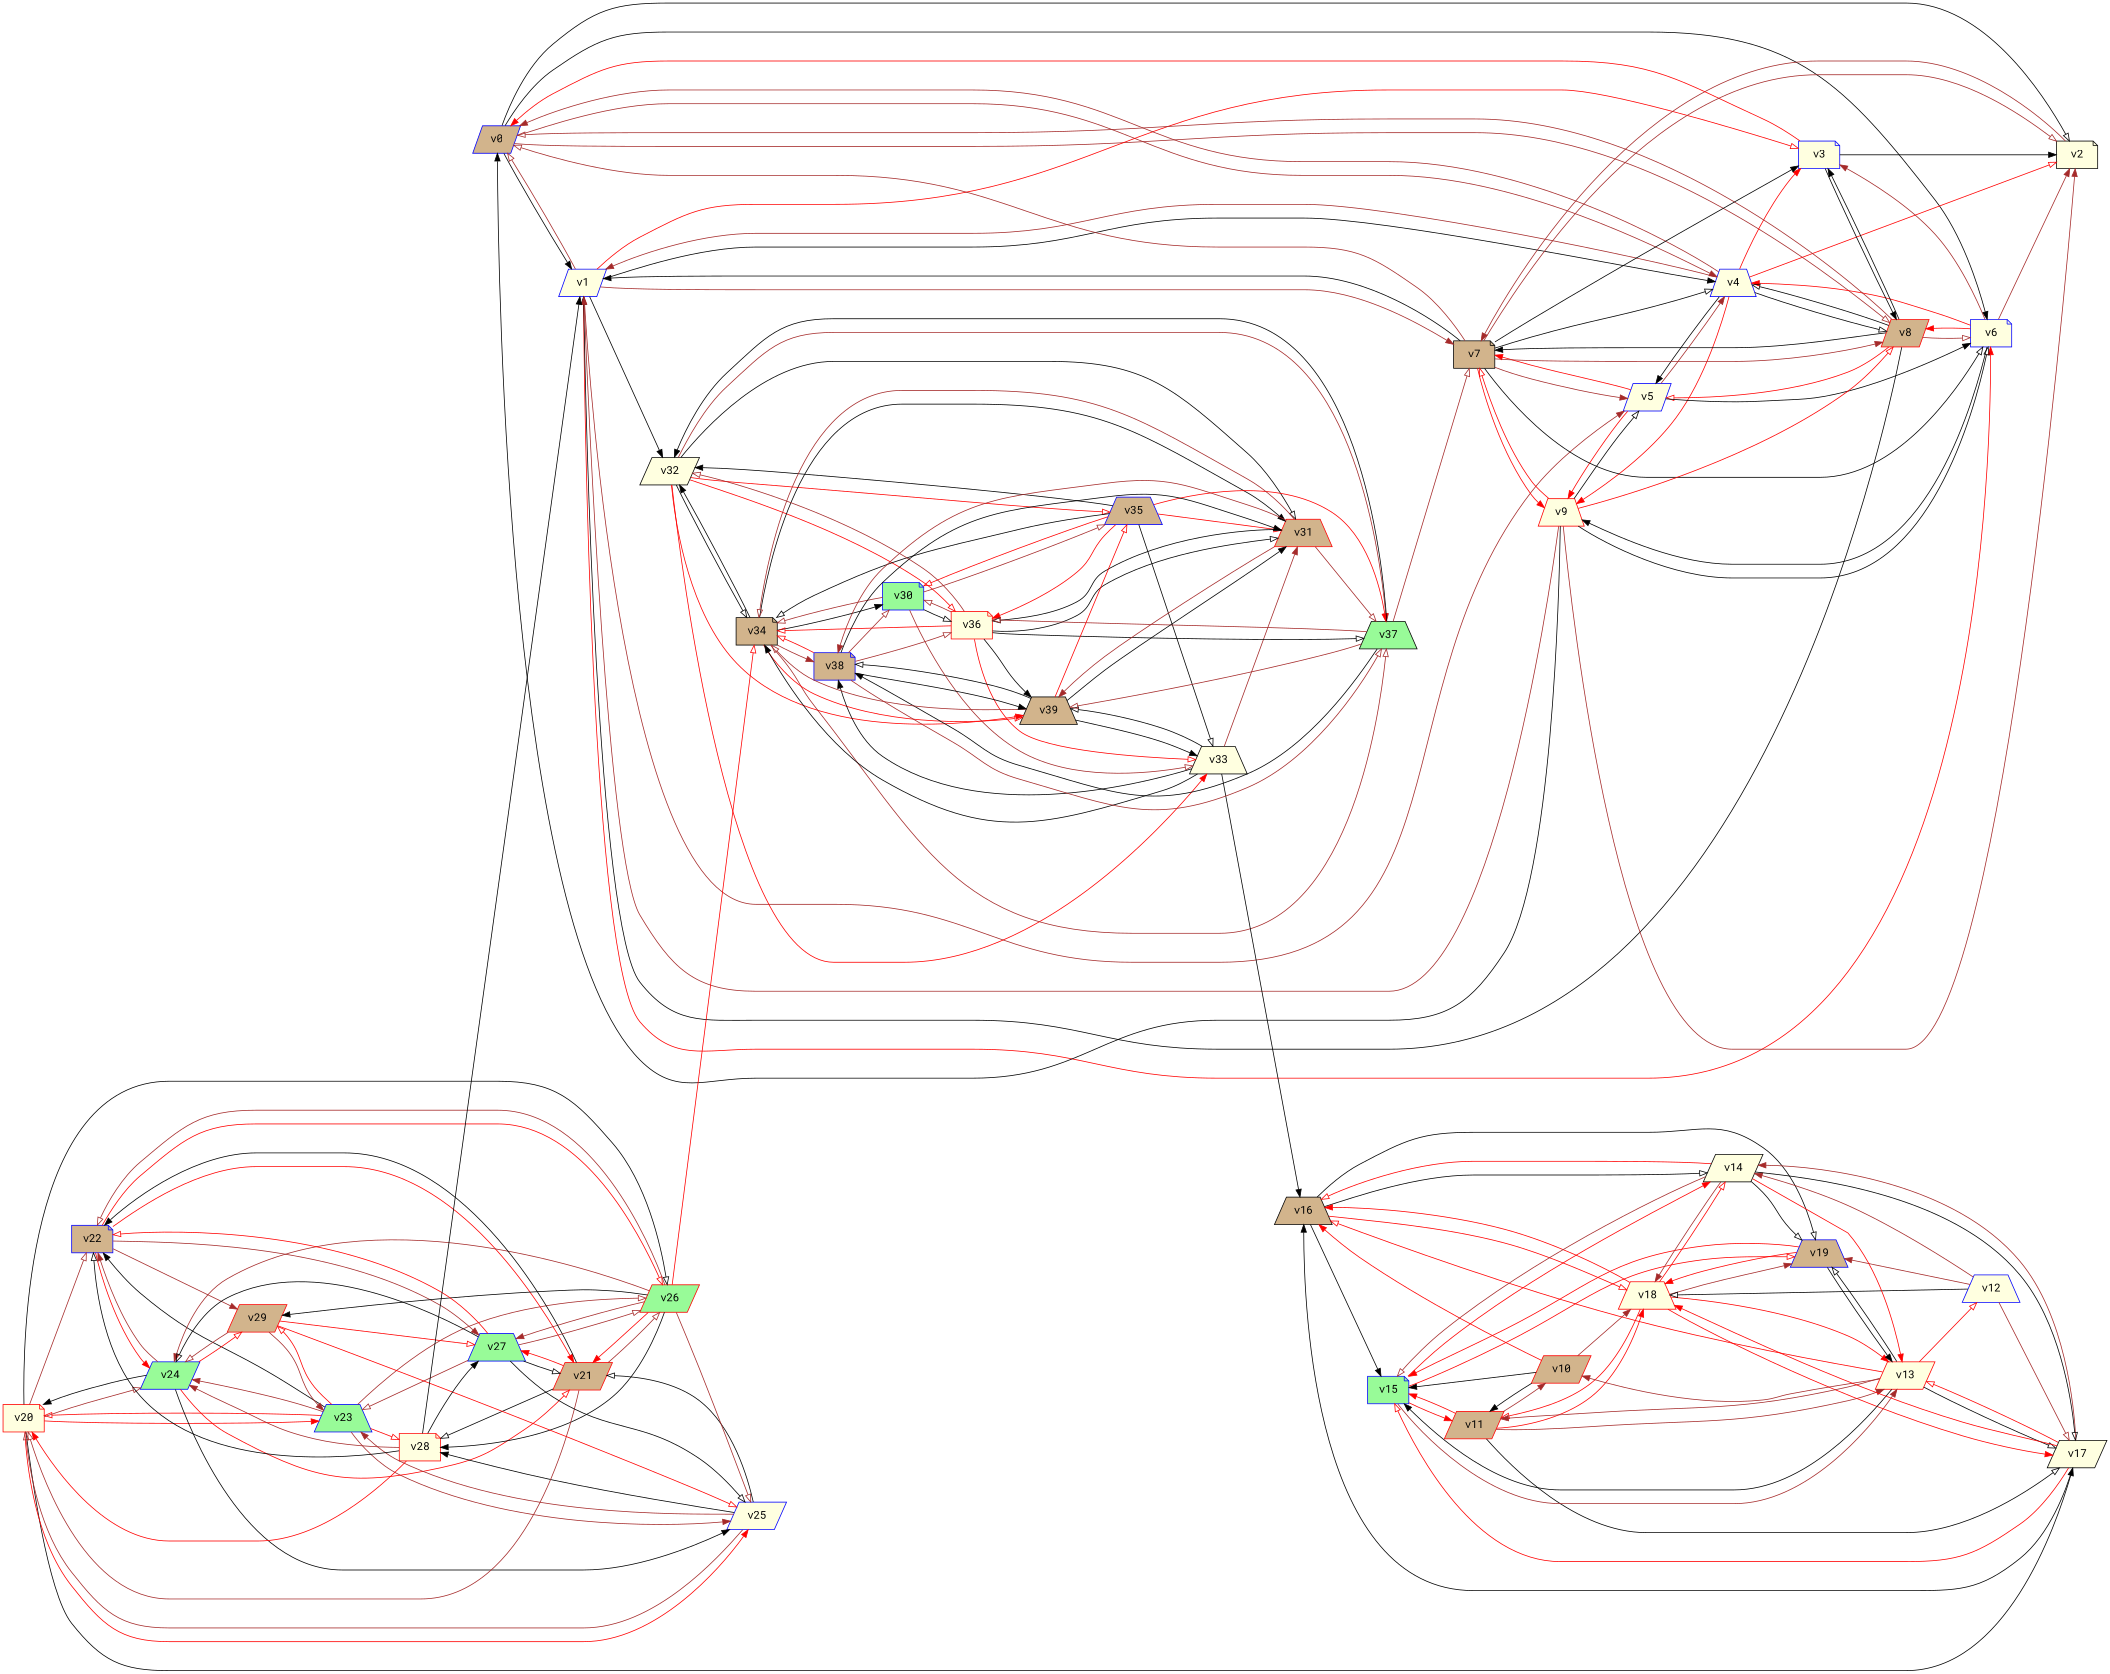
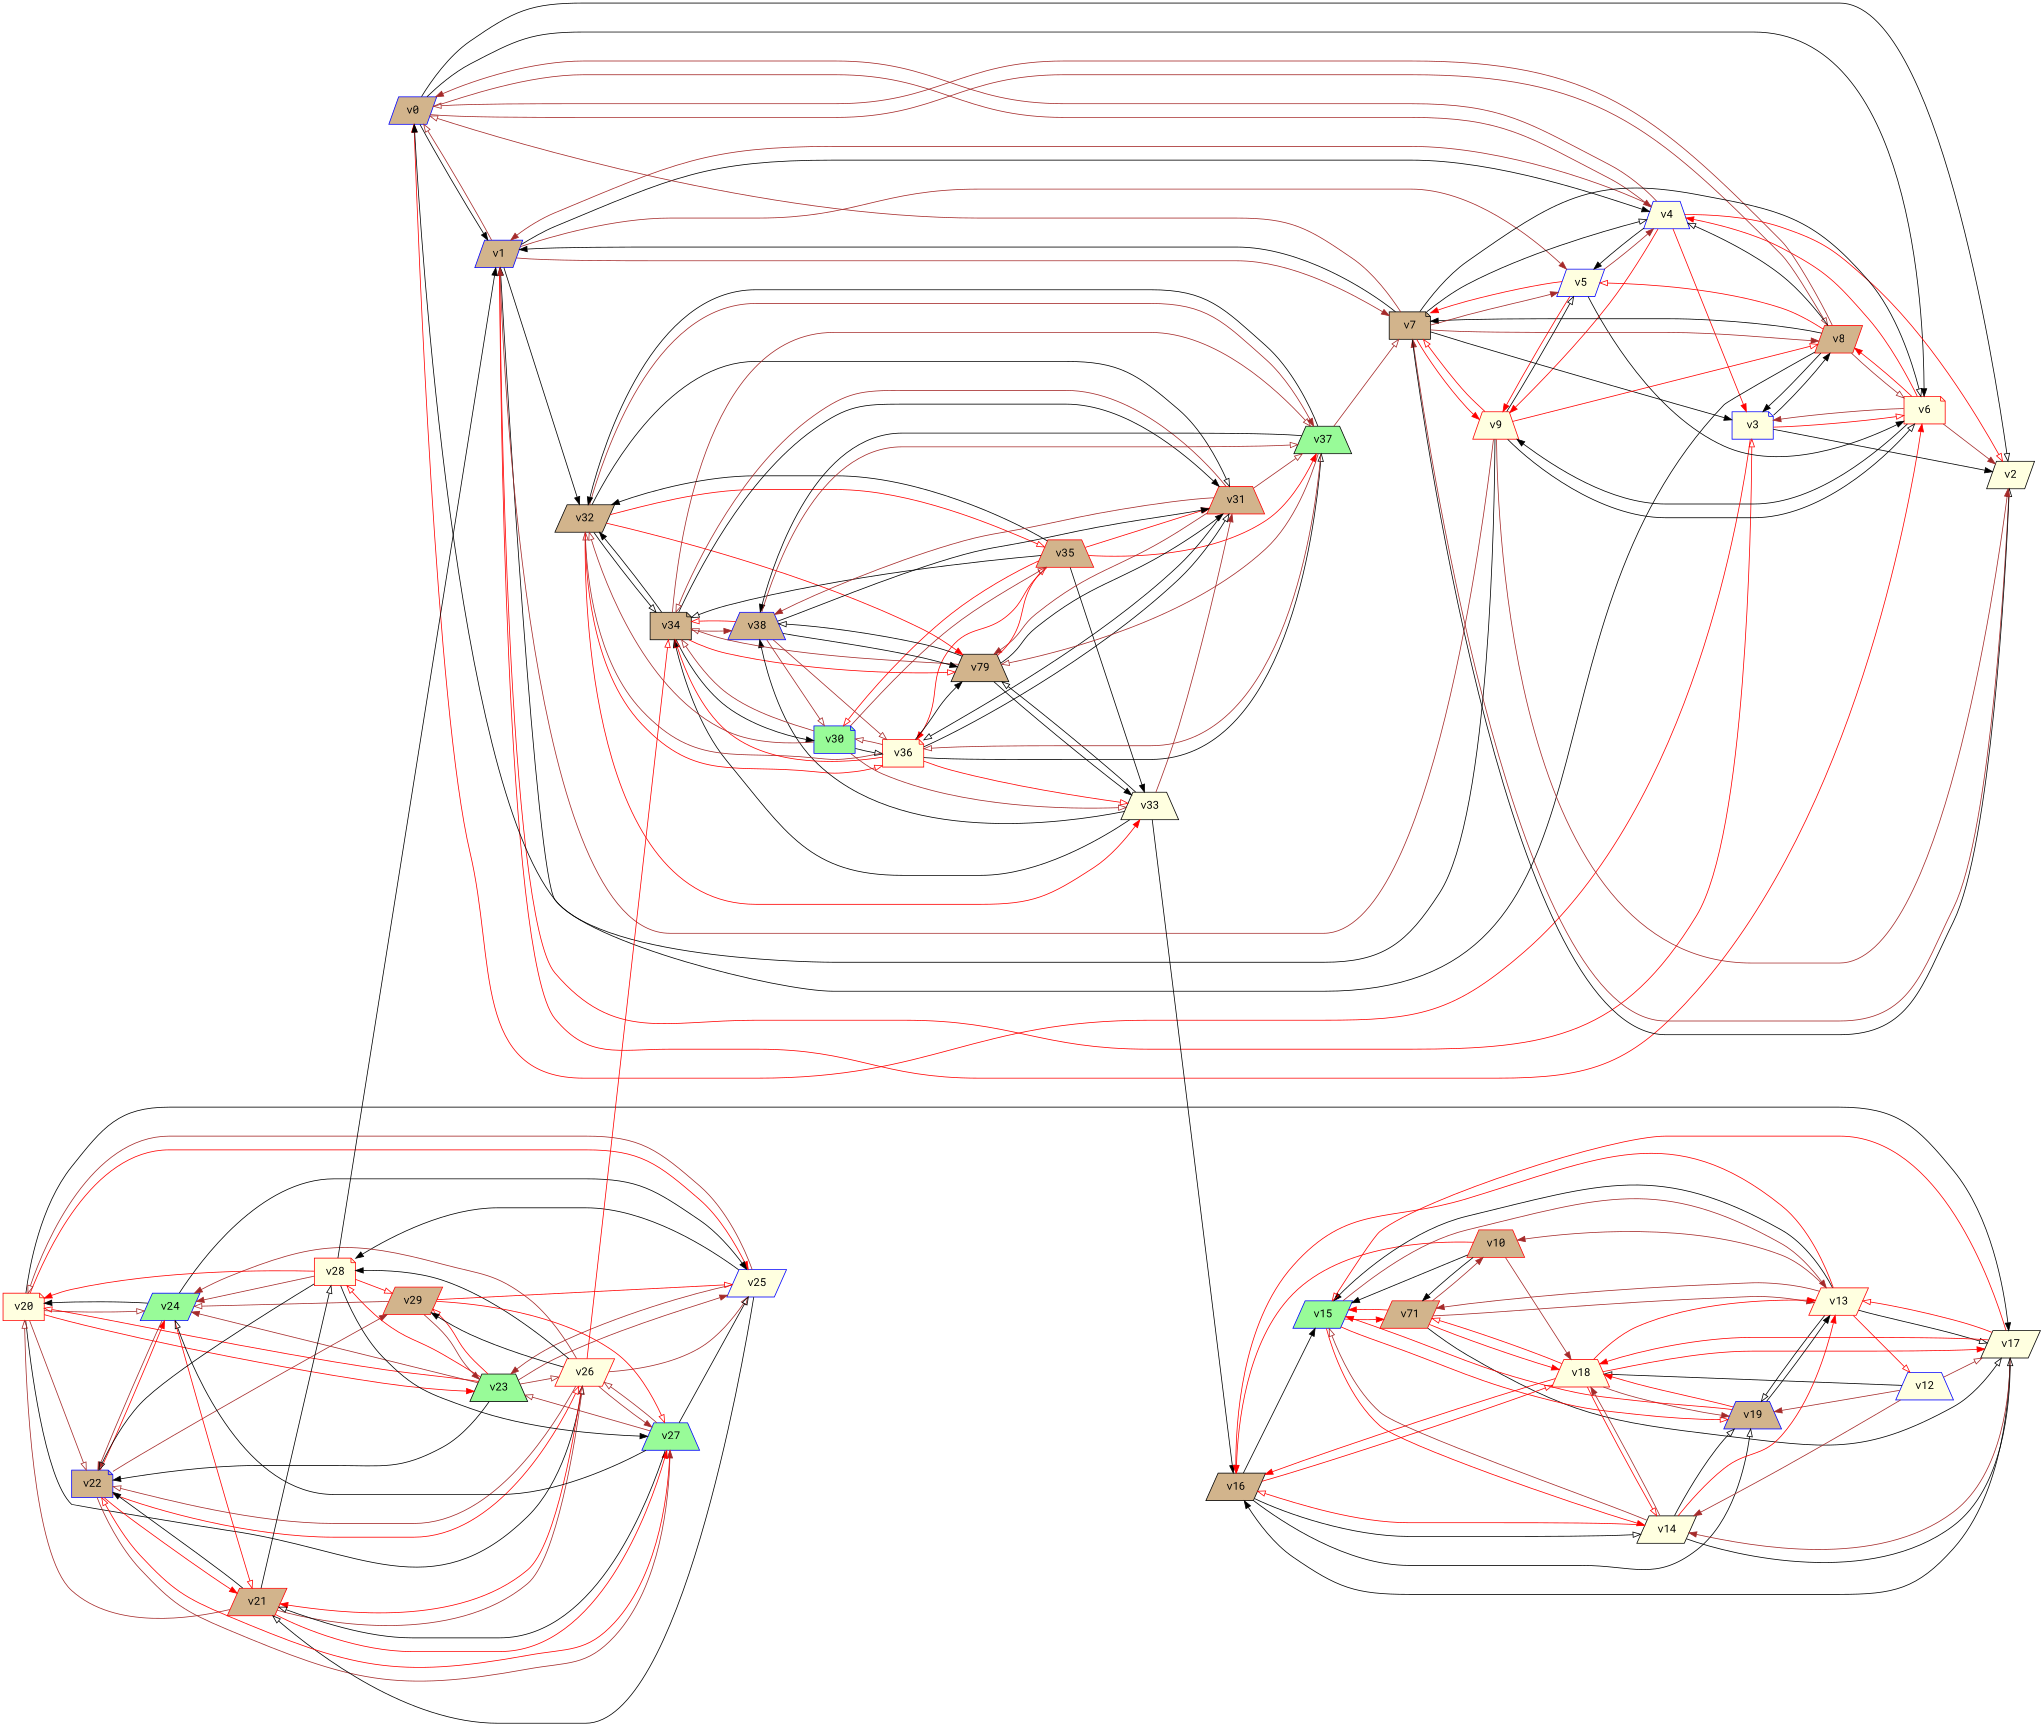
(1707, 105) -> (1671, 1035)
(2077, 155) -> (2011, 475)
(583, 283) -> (499, 254)
(1817, 312) -> none
(1991, 333) -> (1925, 410)
none -> (1835, 423)
(670, 471) -> (585, 518)
(1133, 511) -> (1065, 554)
(1175, 632) -> (1106, 676)
(834, 666) -> (757, 626)
none -> (673, 691)
(1049, 711) -> (980, 668)
(1303, 1211) -> (1236, 1487)
(670, 1299) -> (585, 1372)
(217, 1350) -> (370, 1285)
(1561, 1369) -> (1496, 1244)
(1388, 1390) -> (1323, 1315)
(343, 1418) -> (499, 1388)
(1474, 1425) -> (1410, 1315)
